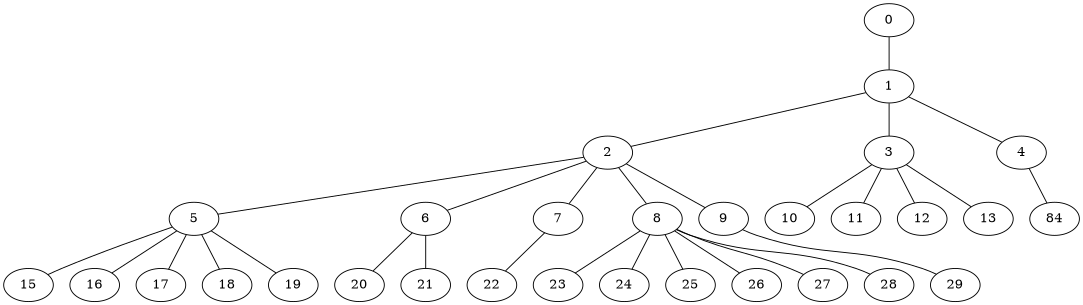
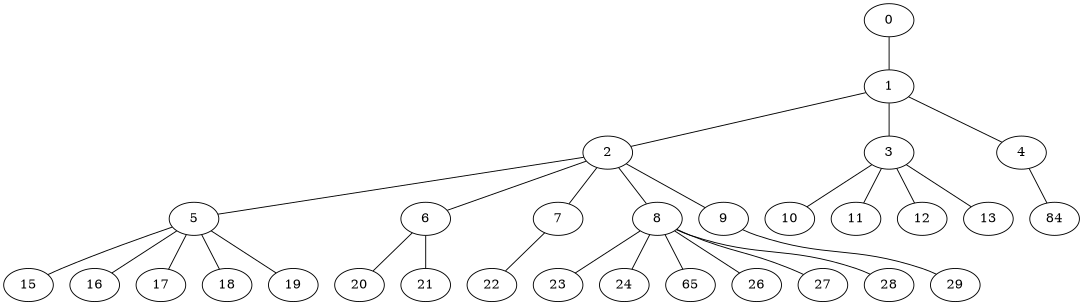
(691, 285) -> (691, 285)
